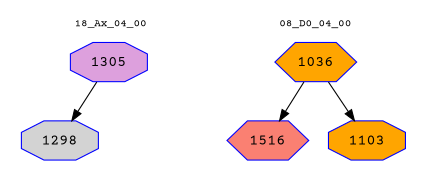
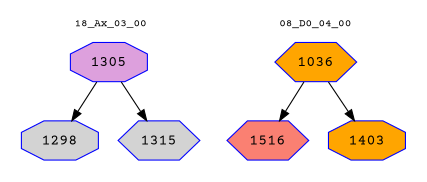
(111, 23) -> (111, 23)
none -> (159, 140)
(367, 140) -> (367, 140)
